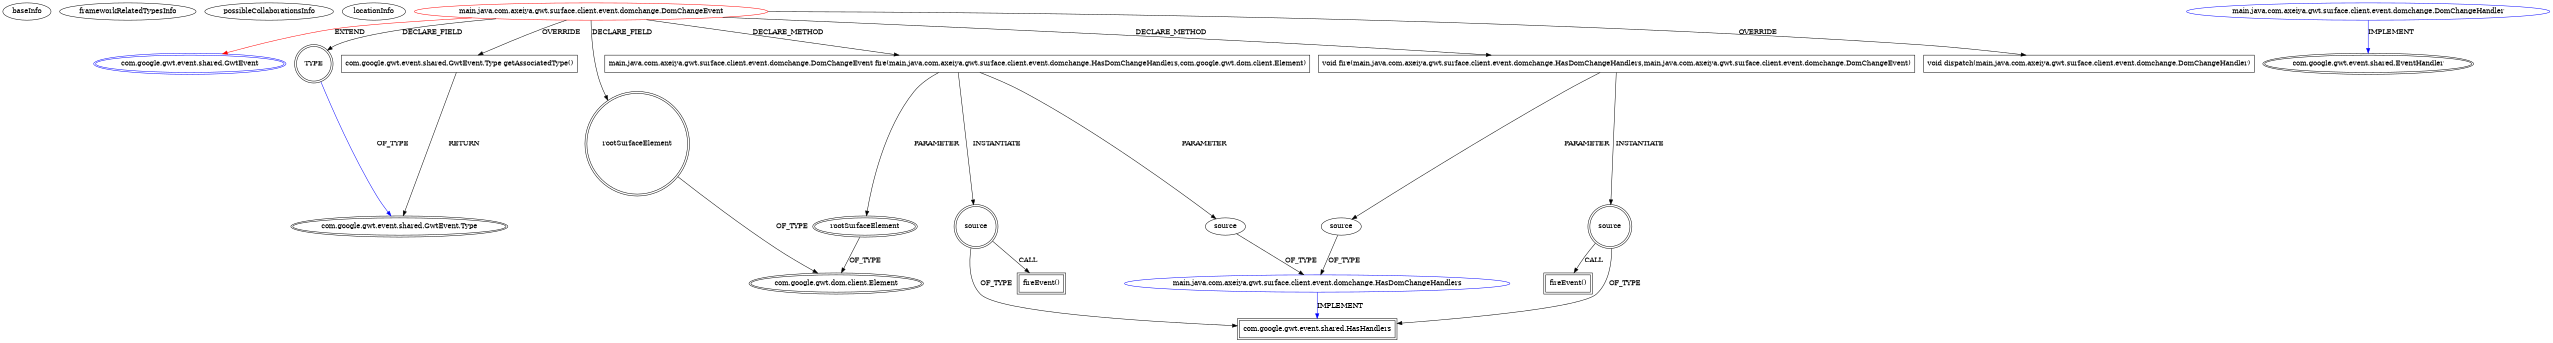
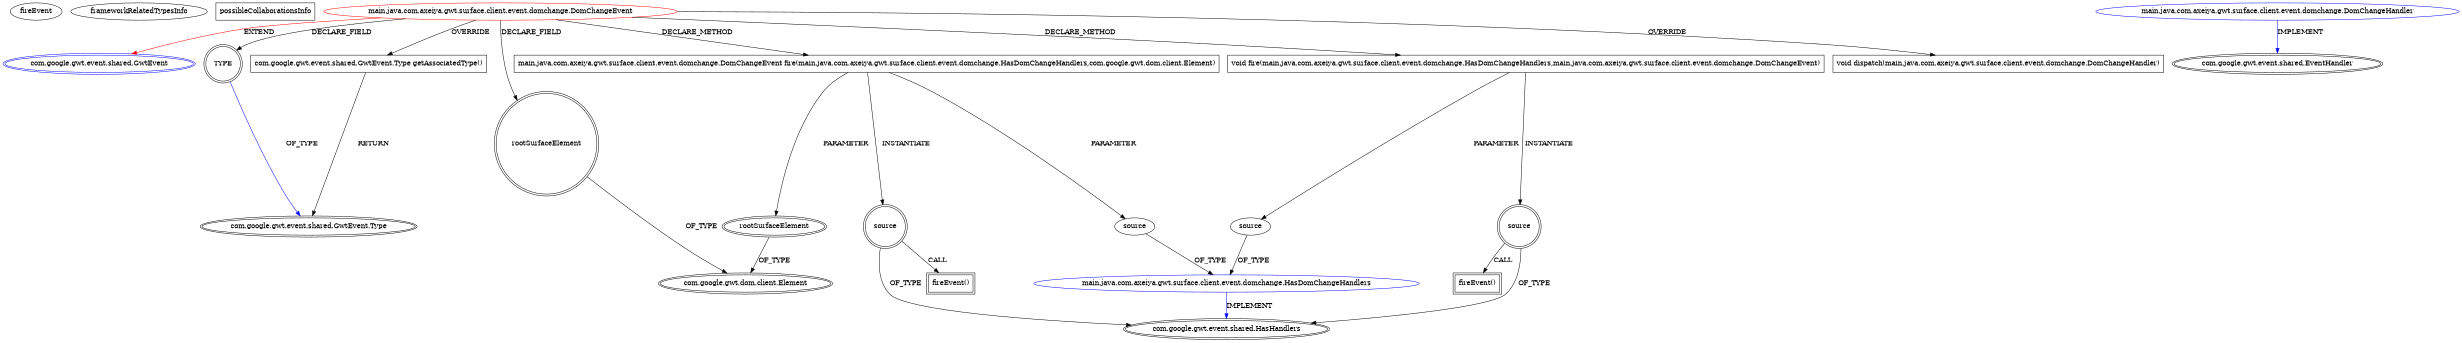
(27, 12) -> (36, 12)
(269, 12) -> (265, 12)
(374, 12) -> none
(1317, 329) -> (1227, 329)
